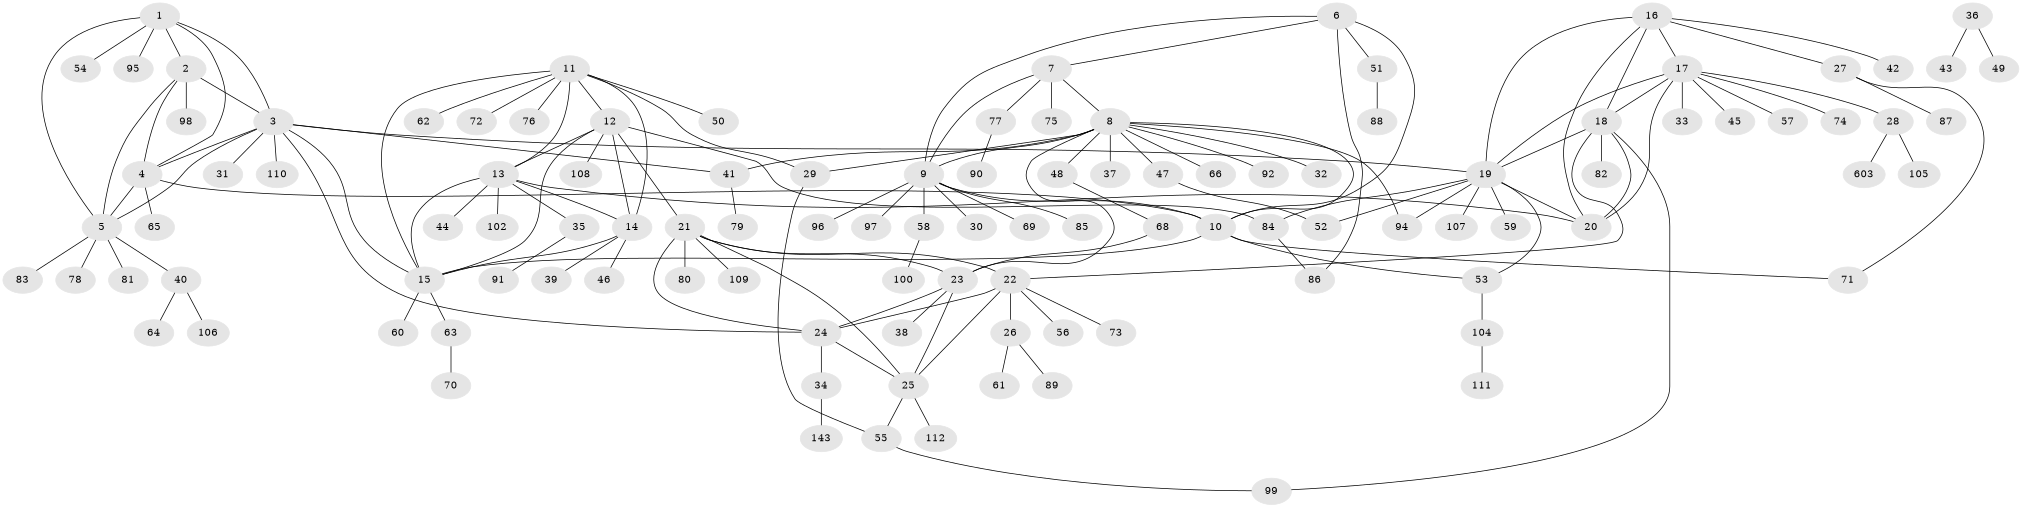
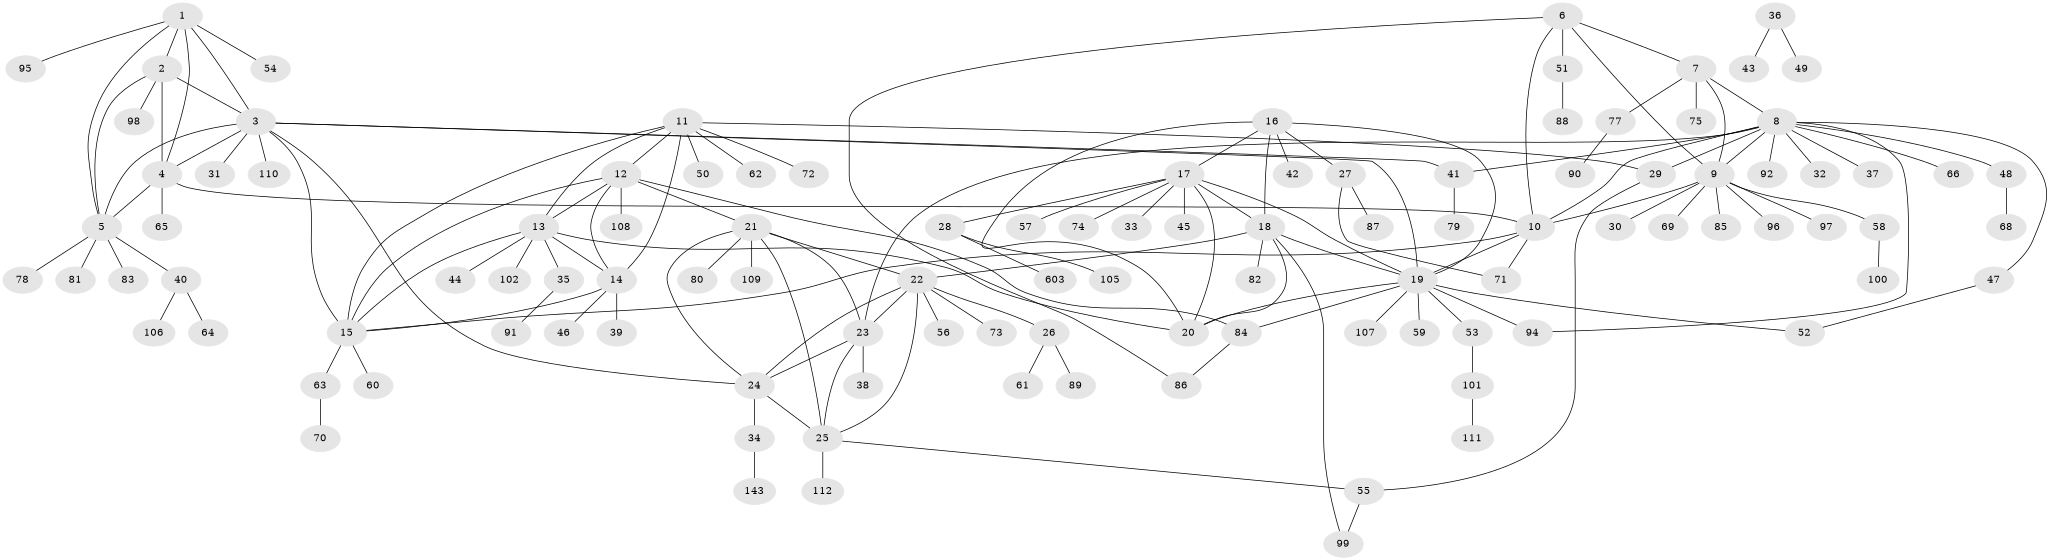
(529, 122) -> none
(1060, 253) -> (890, 307)
(1363, 267) -> (1476, 254)
(1482, 333) -> (1473, 386)
